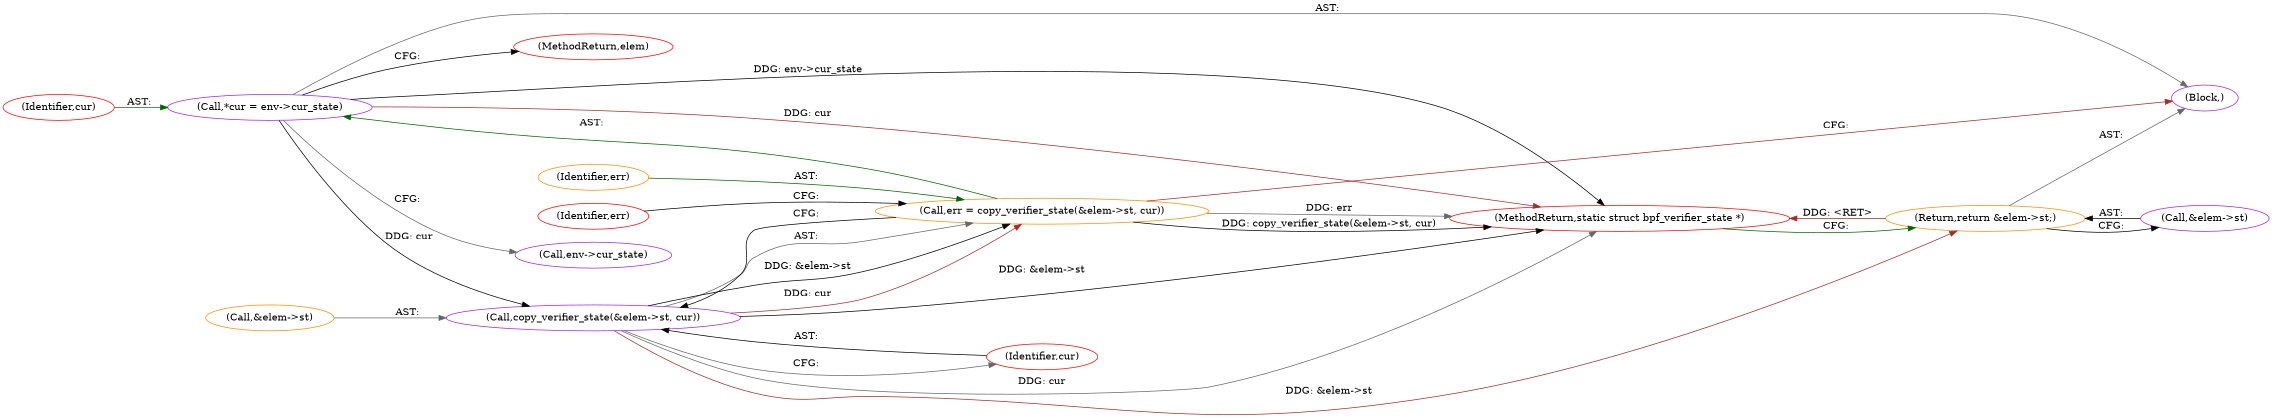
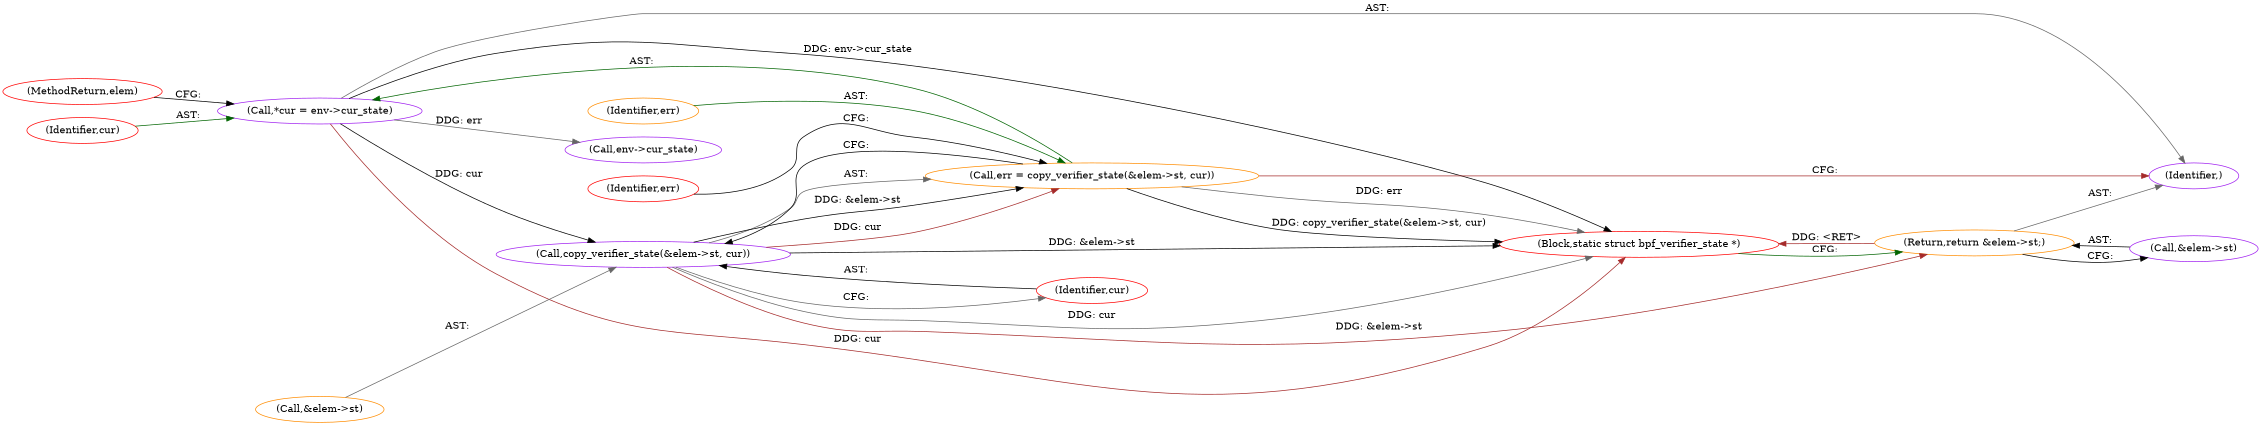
(405, 66) -> (190, 100)
(2205, 98) -> (2194, 176)
(409, 199) -> (459, 121)
(1620, 218) -> (1639, 244)
